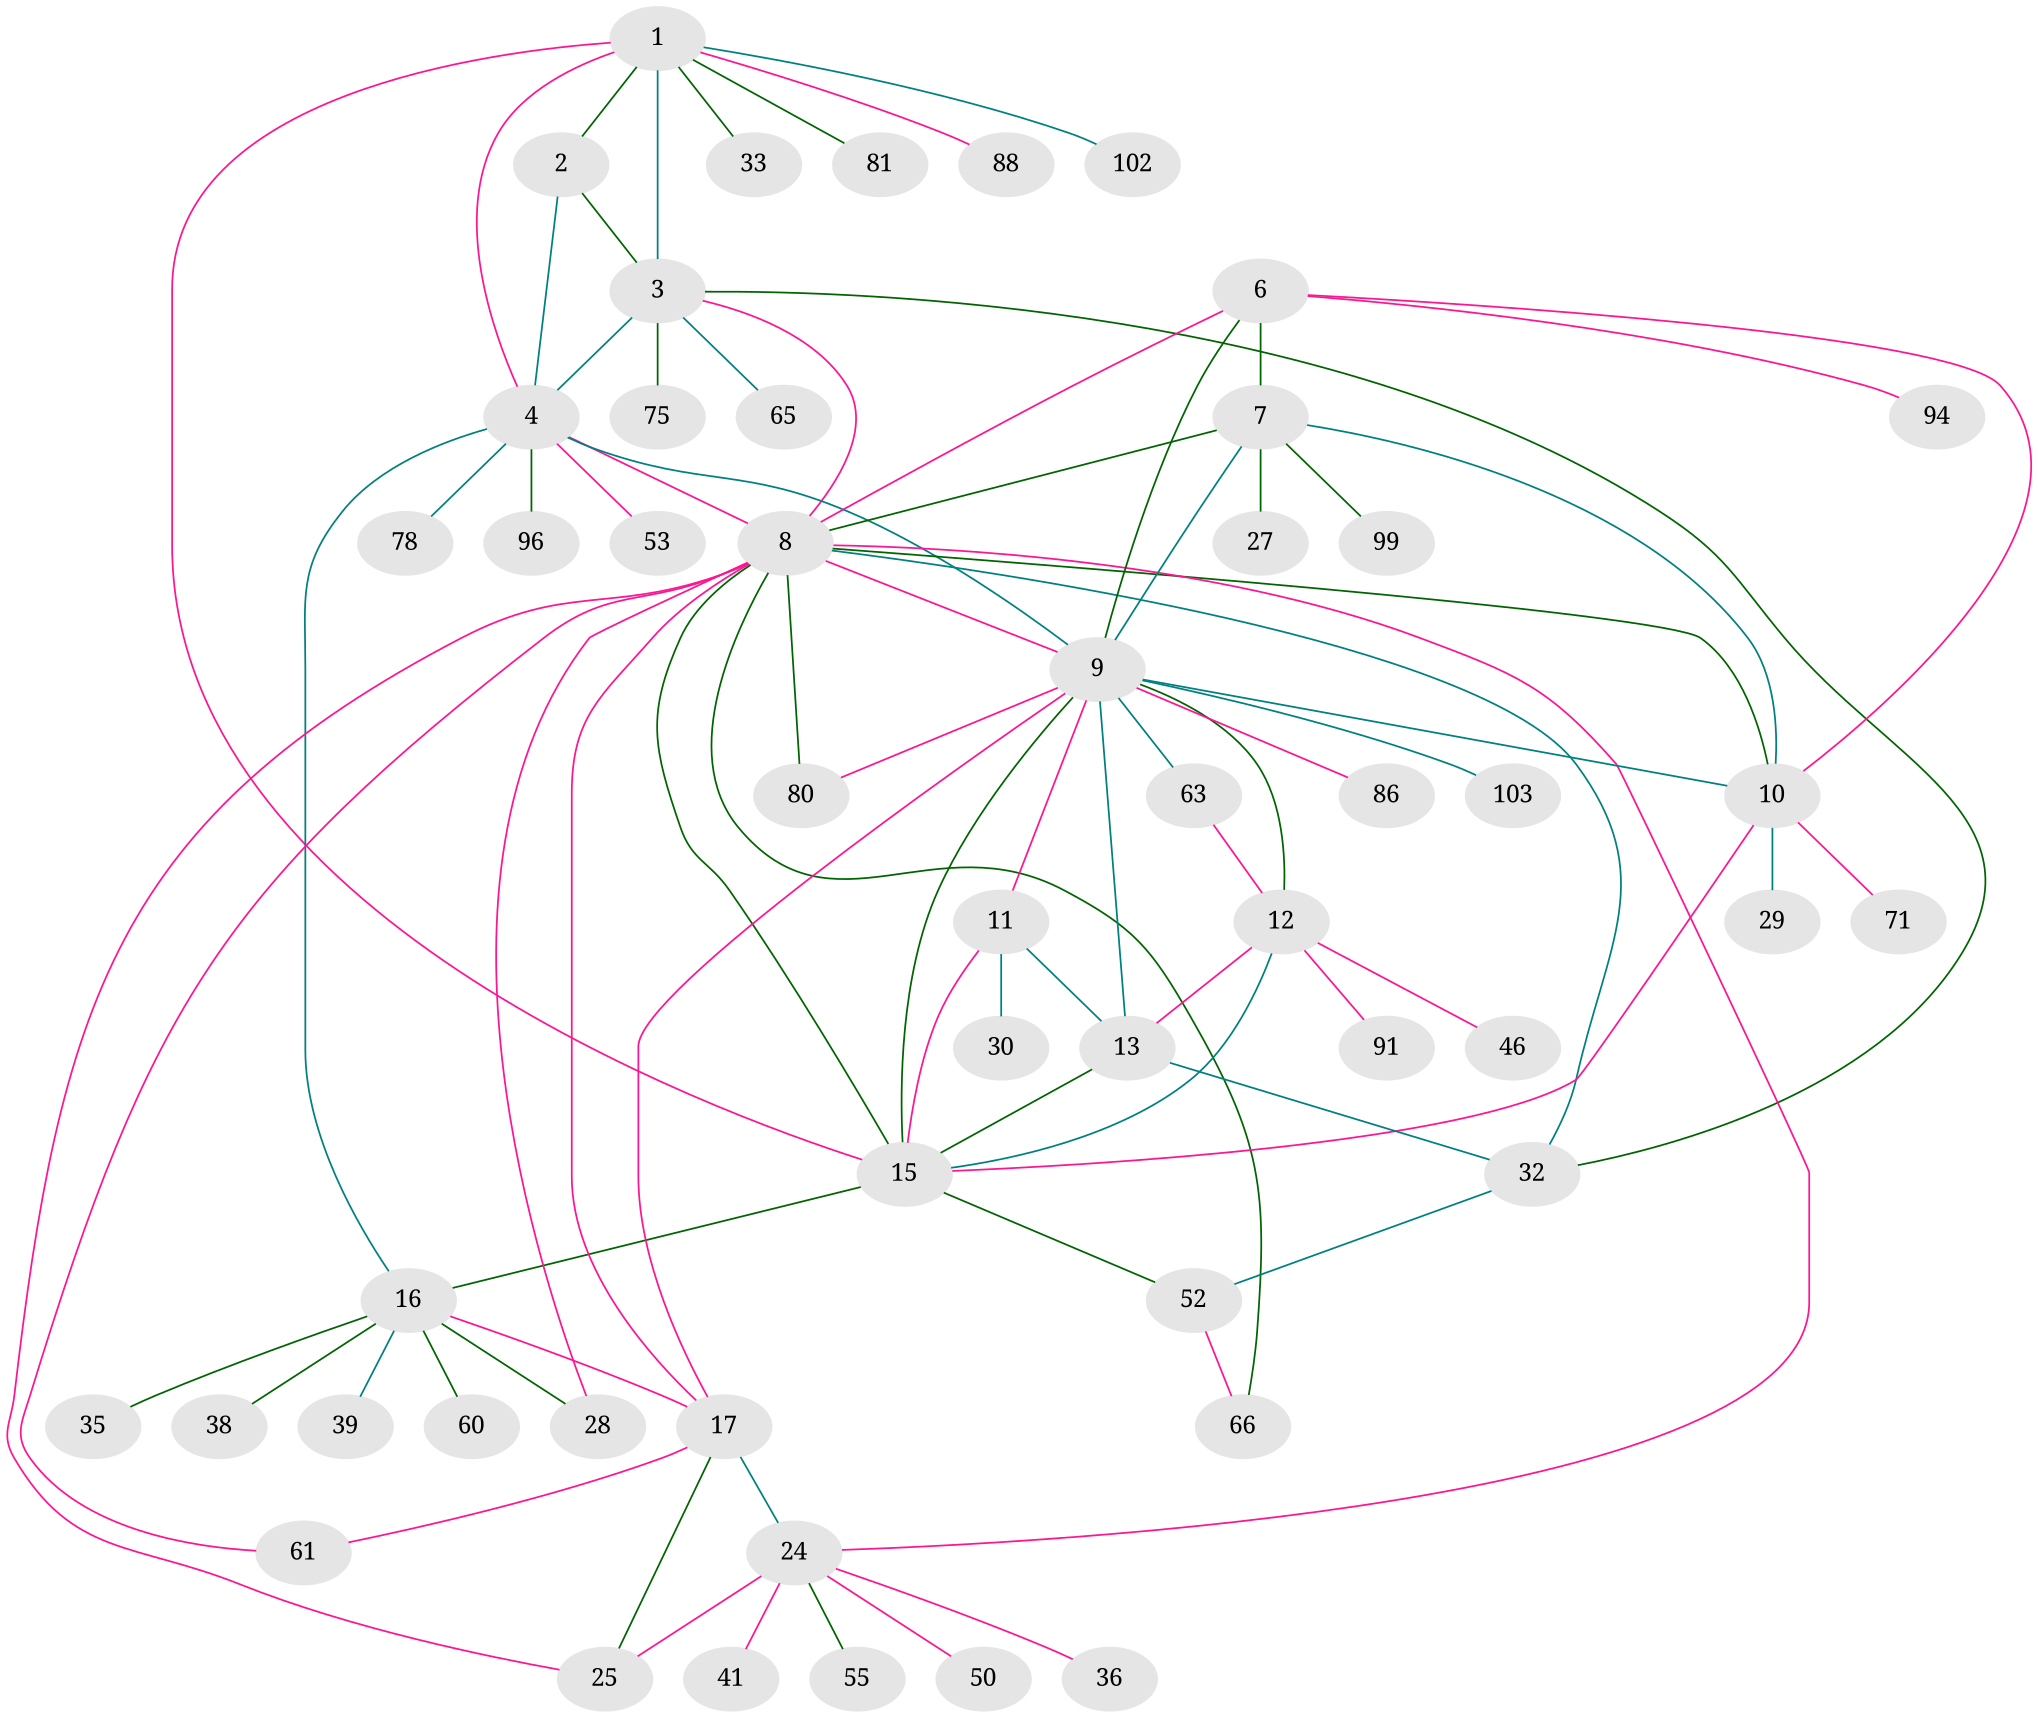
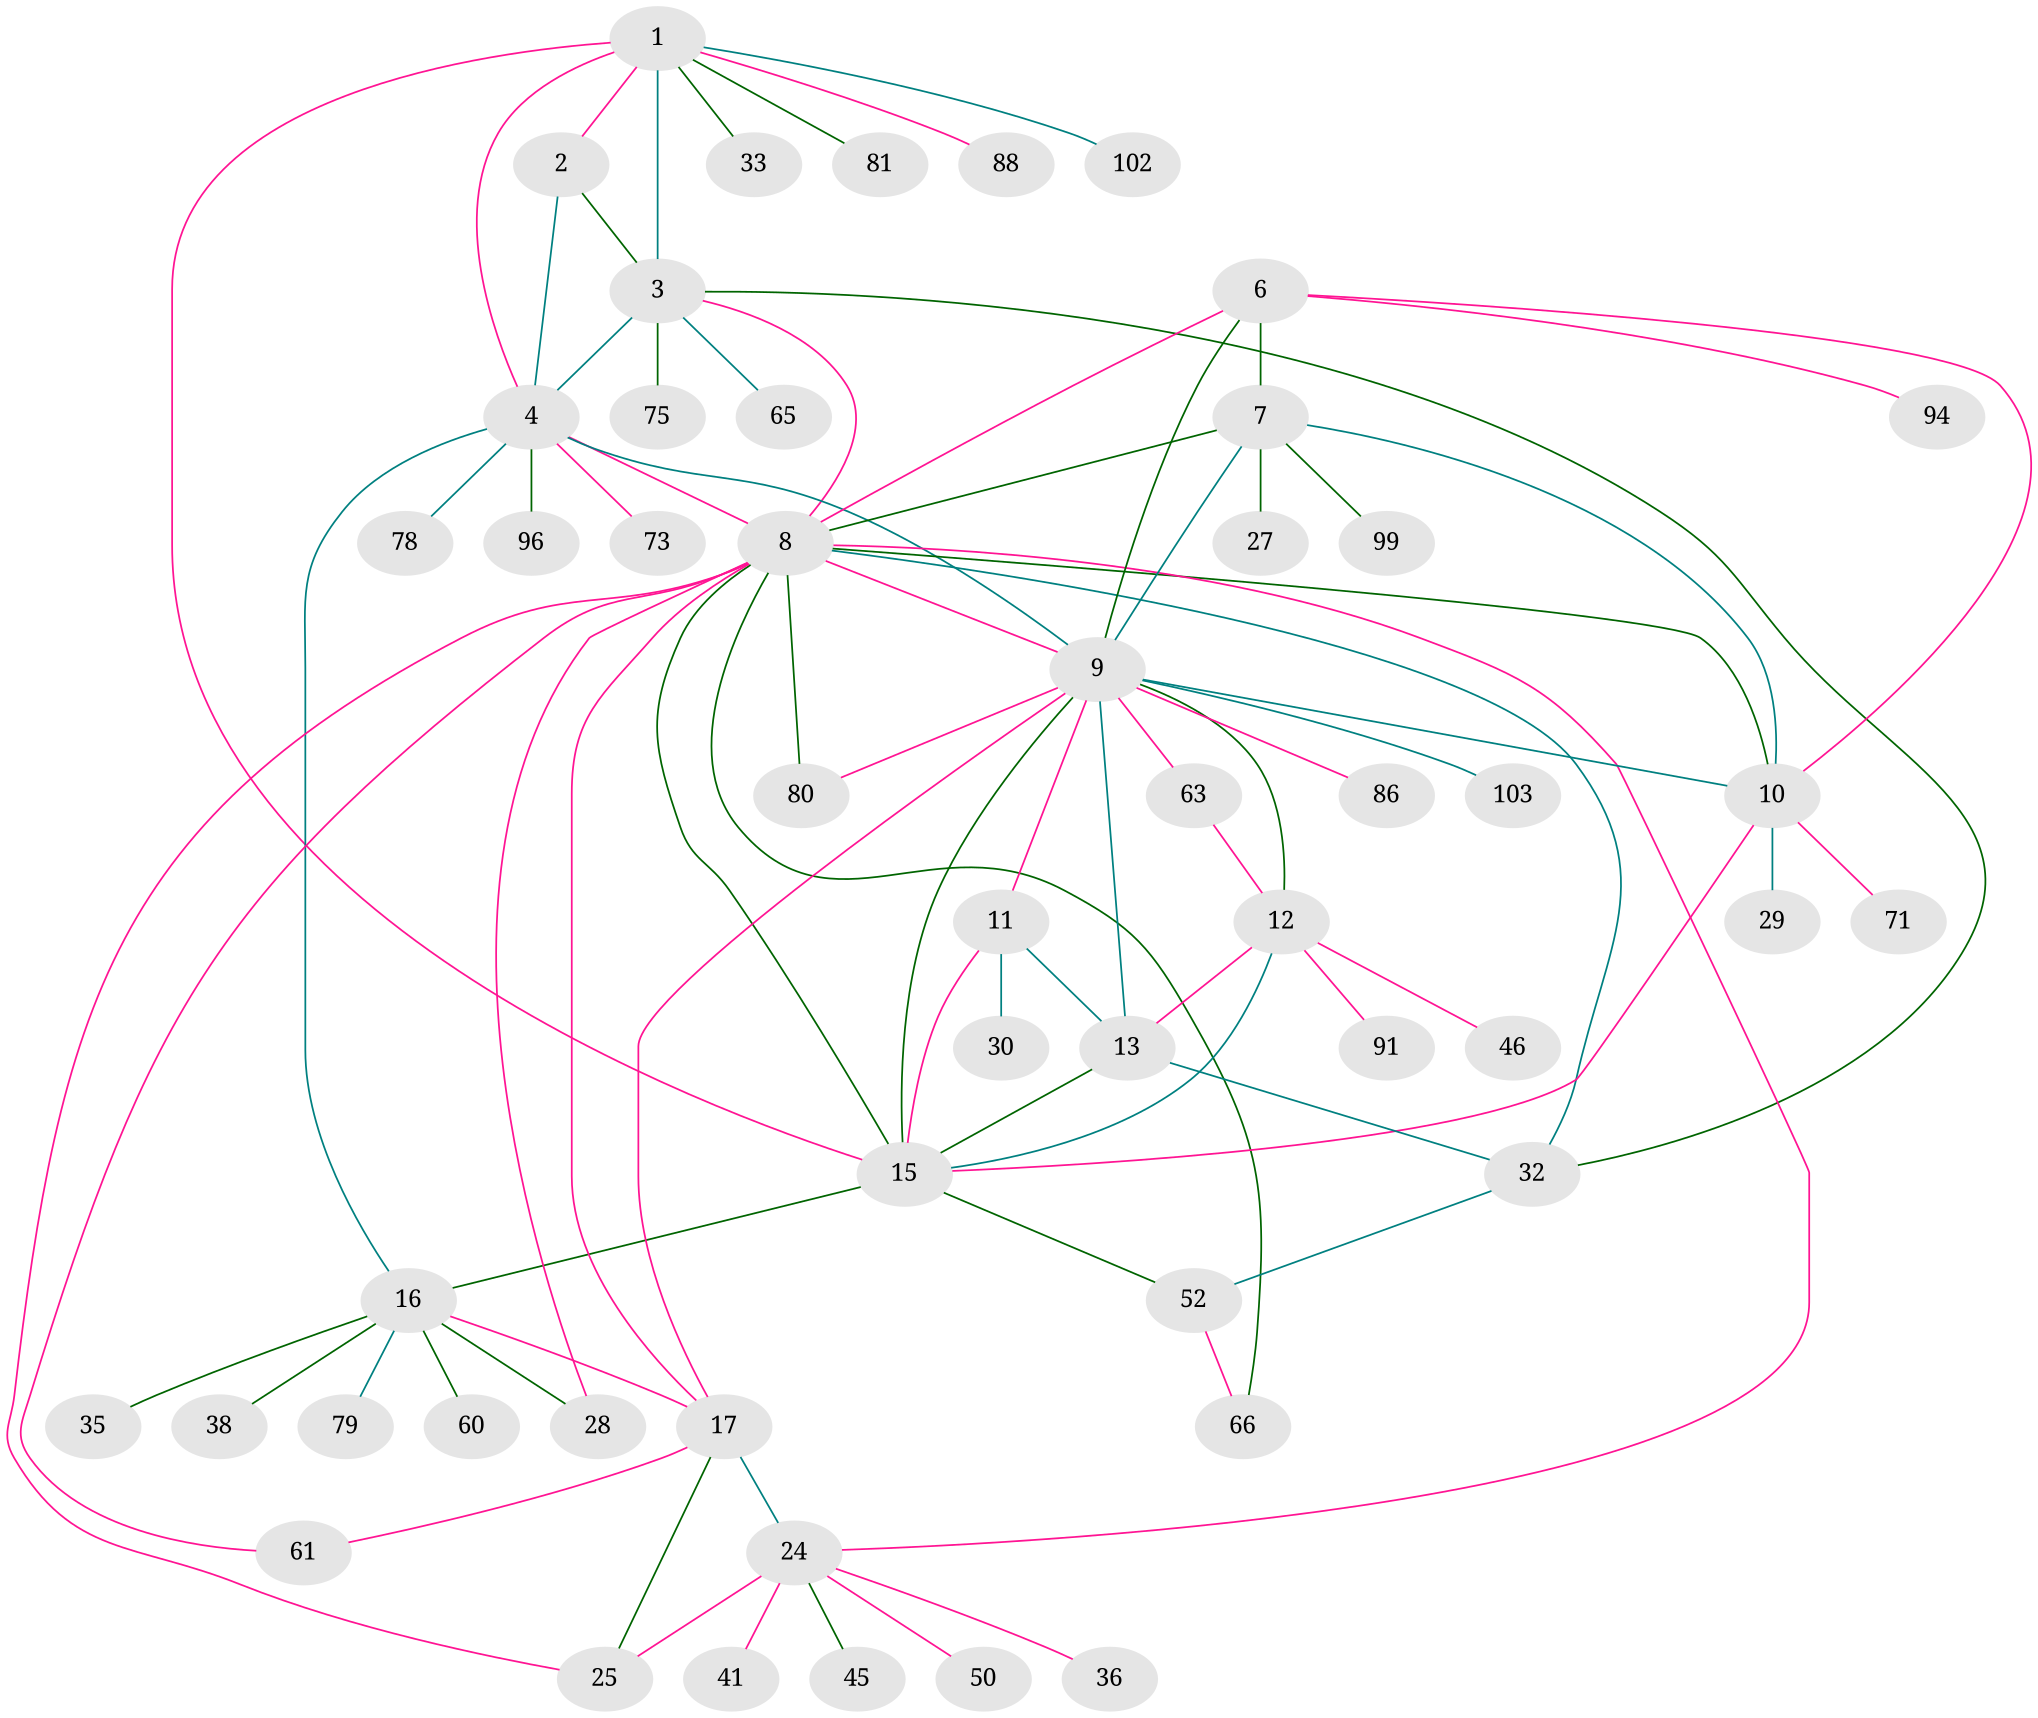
(609, 102) -> (609, 102)
(658, 543) -> (658, 543)
(1146, 733) -> (1146, 733)
(346, 1427) -> (346, 1427)
(857, 1679) -> (857, 1679)
